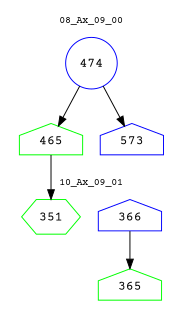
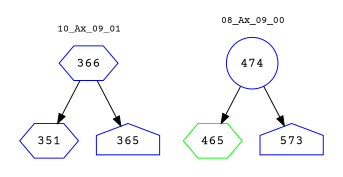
(51, 141) -> (213, 141)
(51, 180) -> (71, 98)
(51, 217) -> (49, 141)
(130, 217) -> (89, 63)
(130, 286) -> (128, 141)
